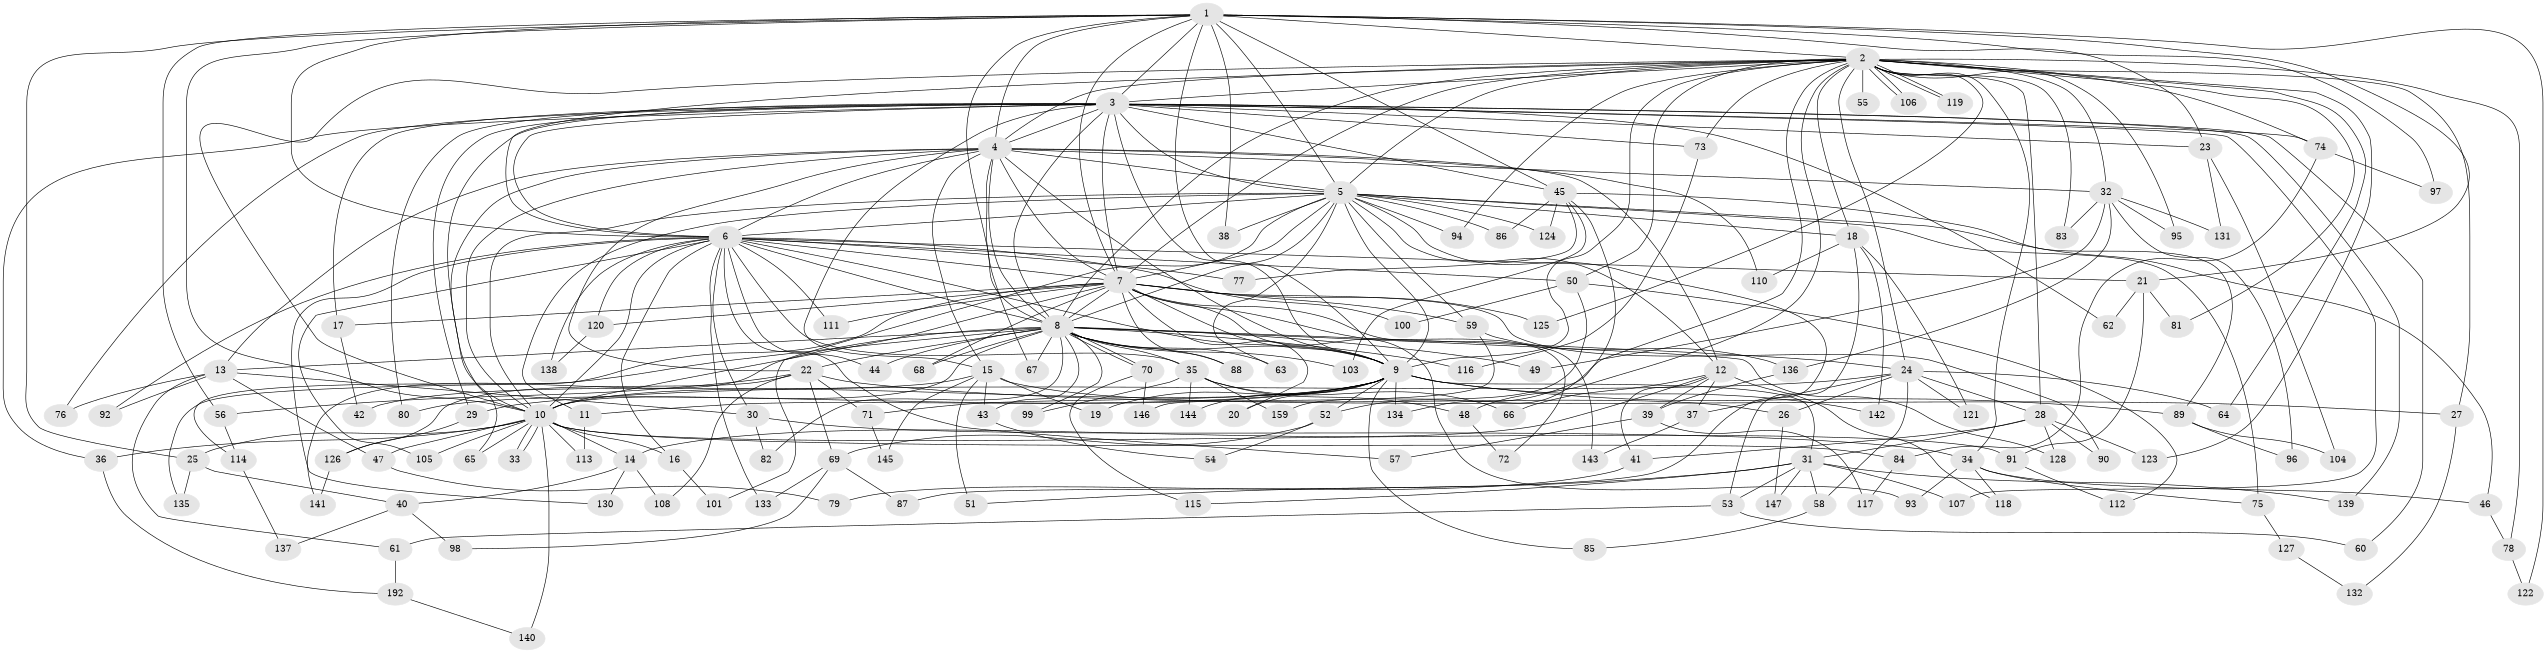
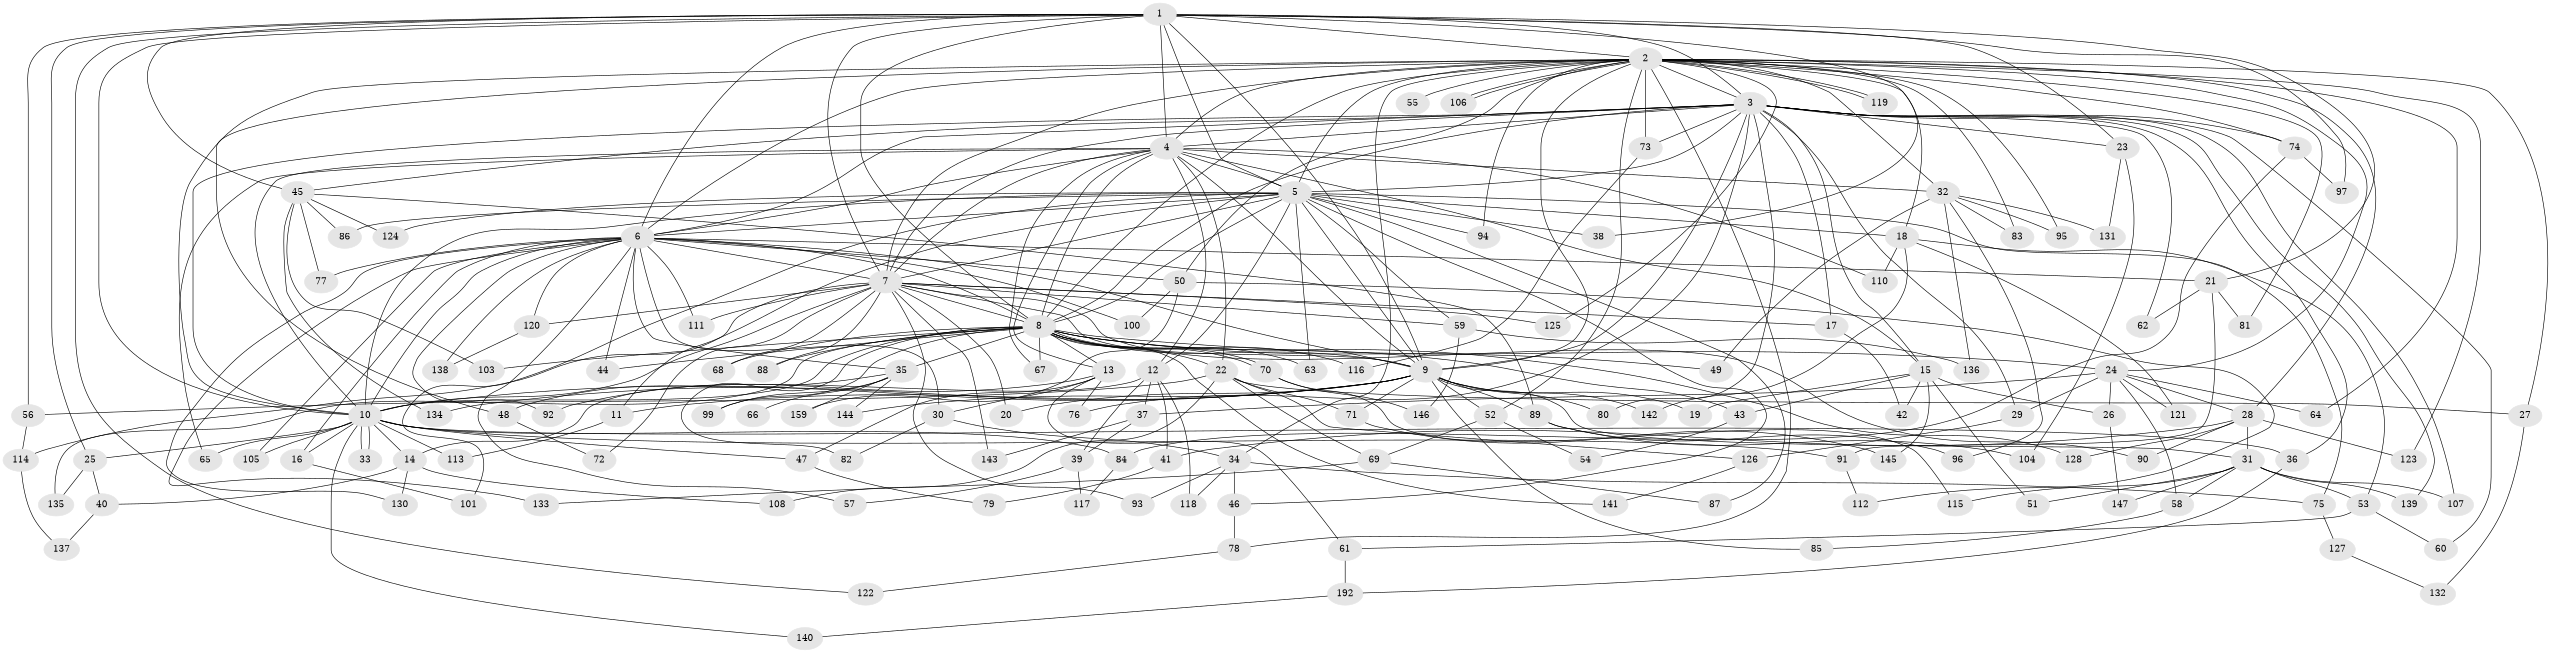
(1614, 390) -> none
(1717, 390) -> (1113, 436)
(455, 549) -> none
